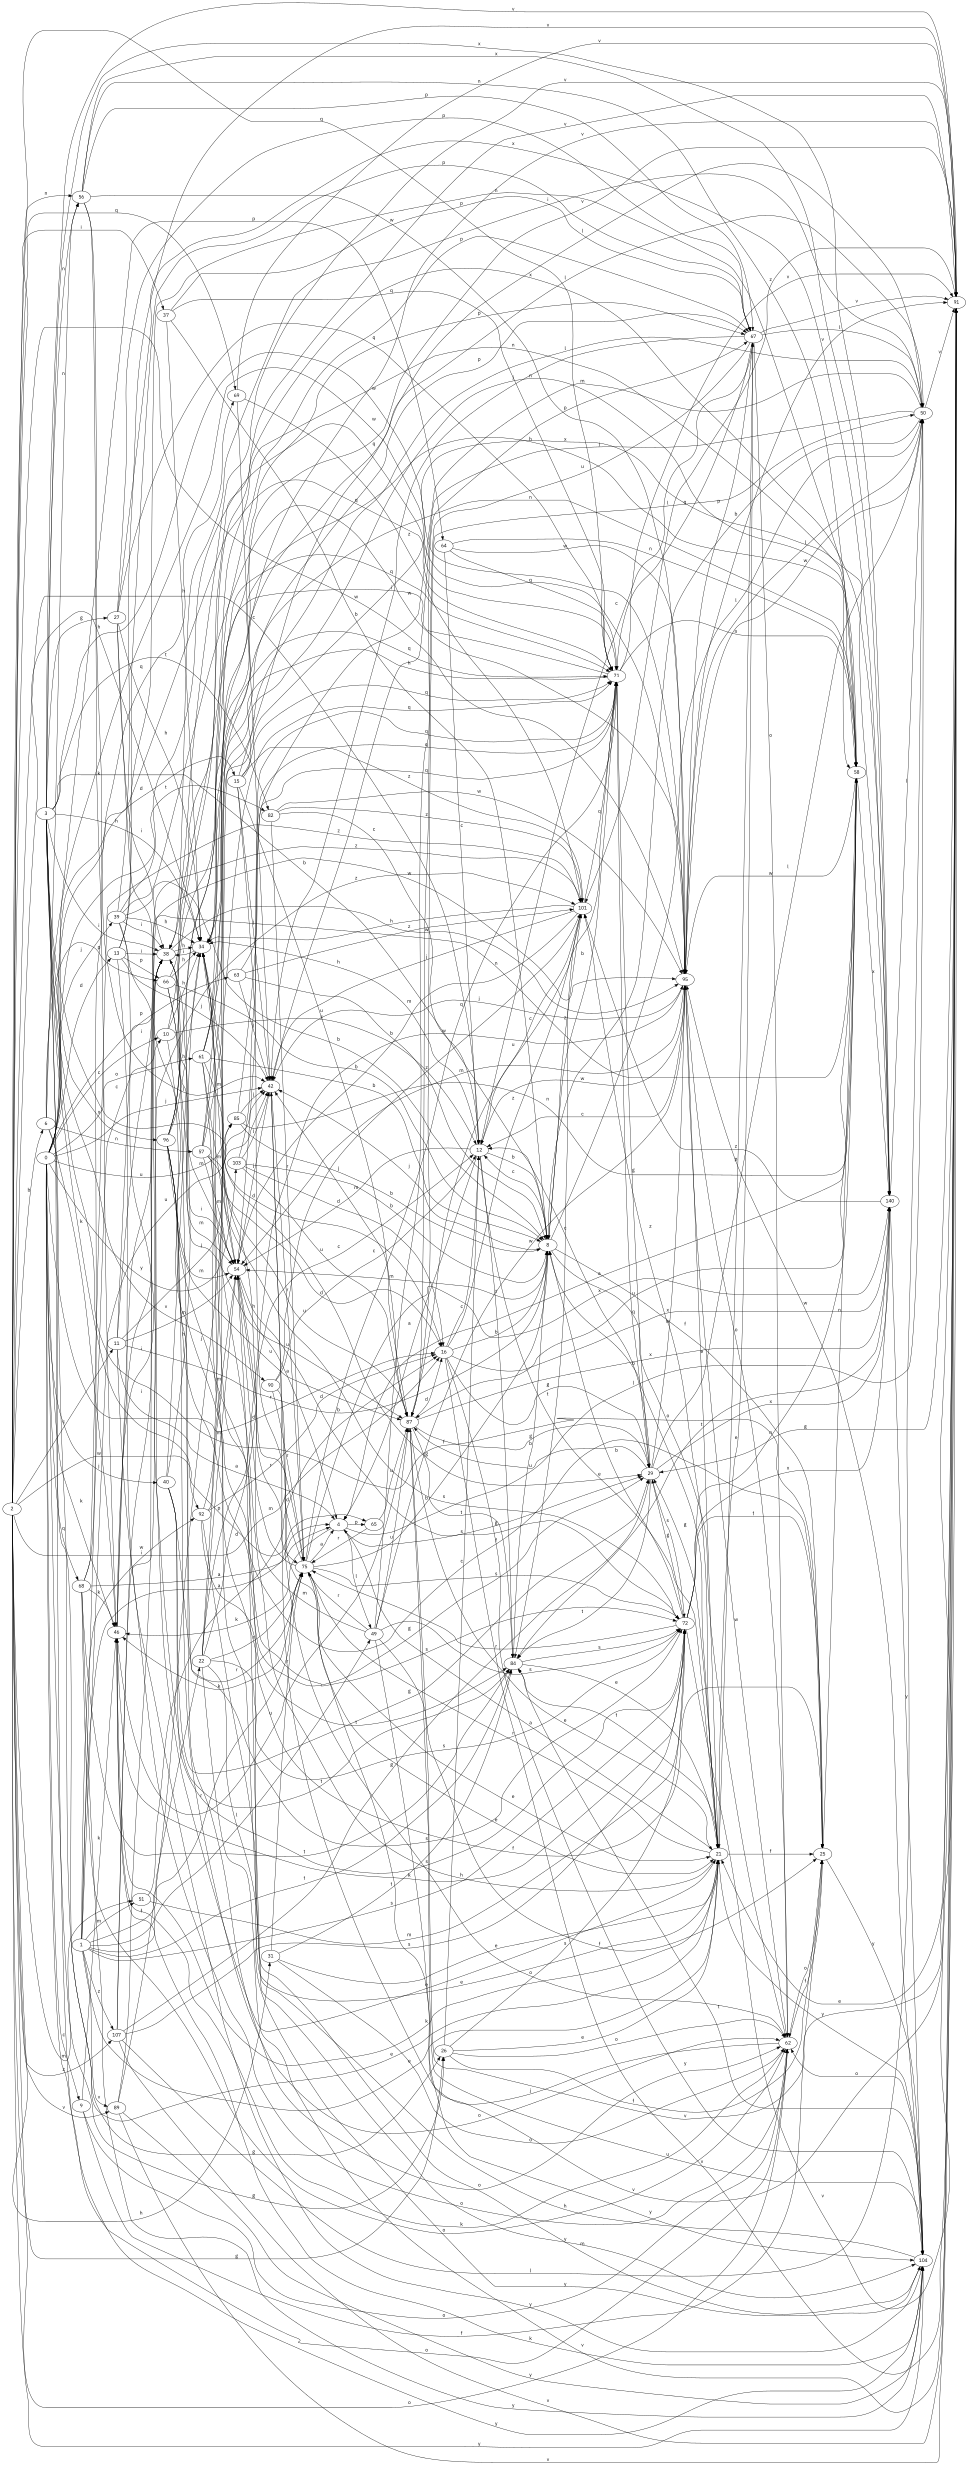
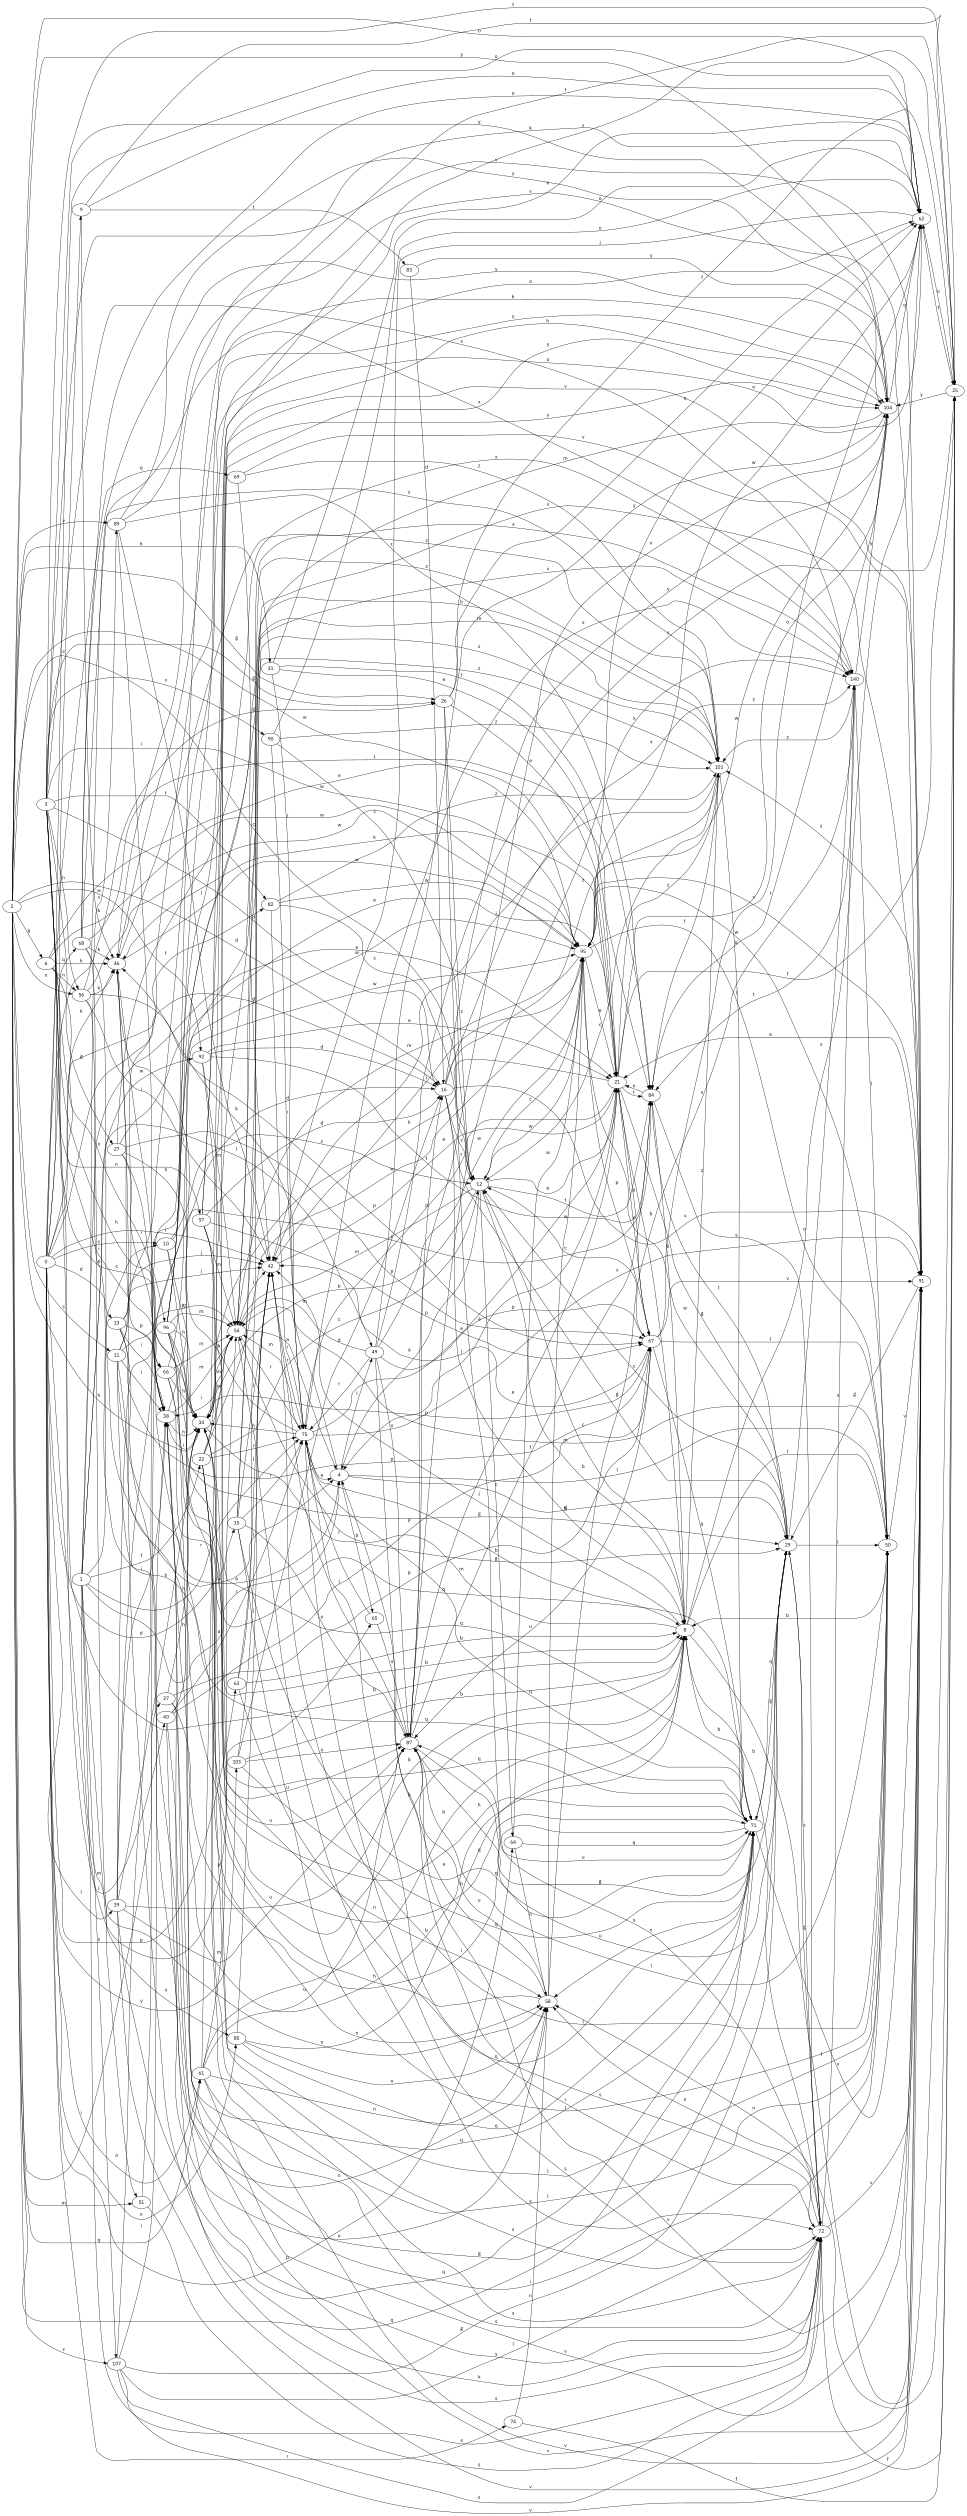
none -> (409, 270)
(17, 704) -> (16, 1719)
(460, 832) -> (496, 1496)
(327, 1877) -> (526, 654)
(409, 1935) -> (479, 2465)
none -> (513, 2422)
